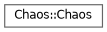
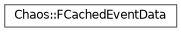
(54, 16) -> (91, 16)
